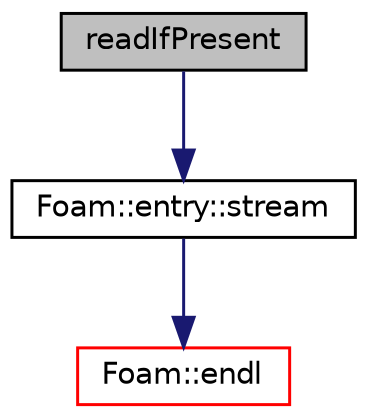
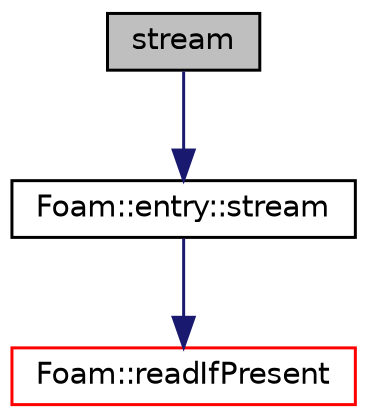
(184, 42) -> (184, 42)
(184, 376) -> (184, 376)
